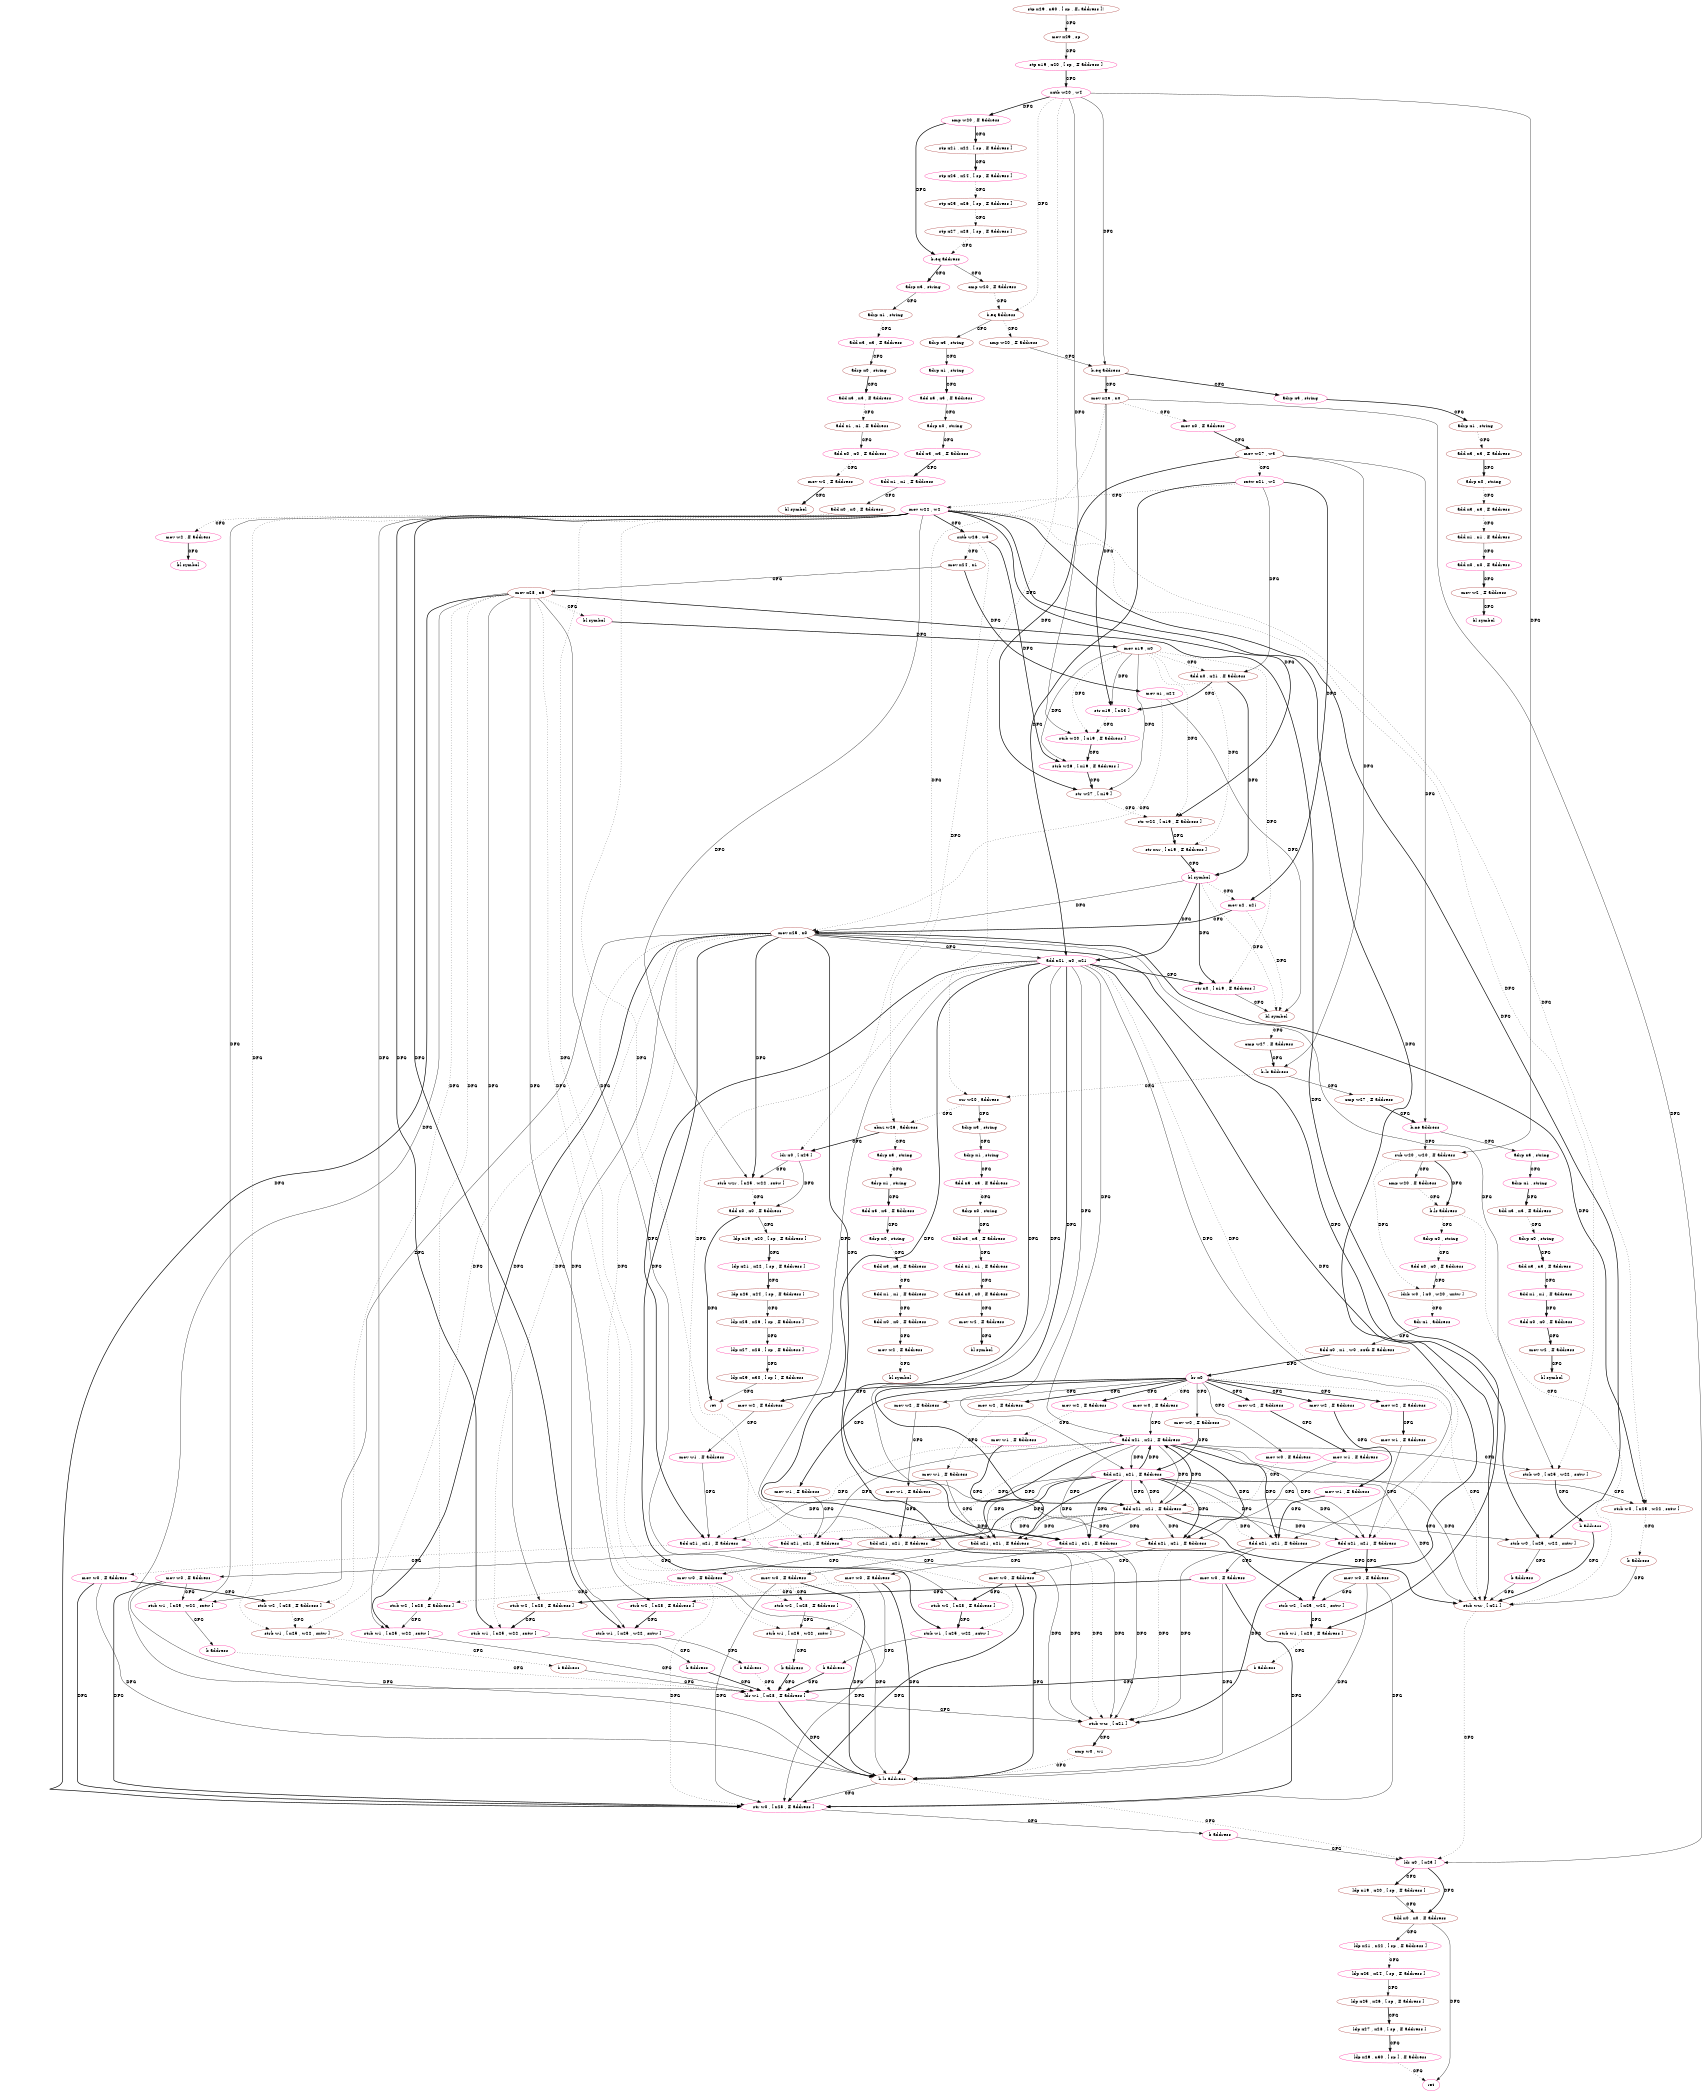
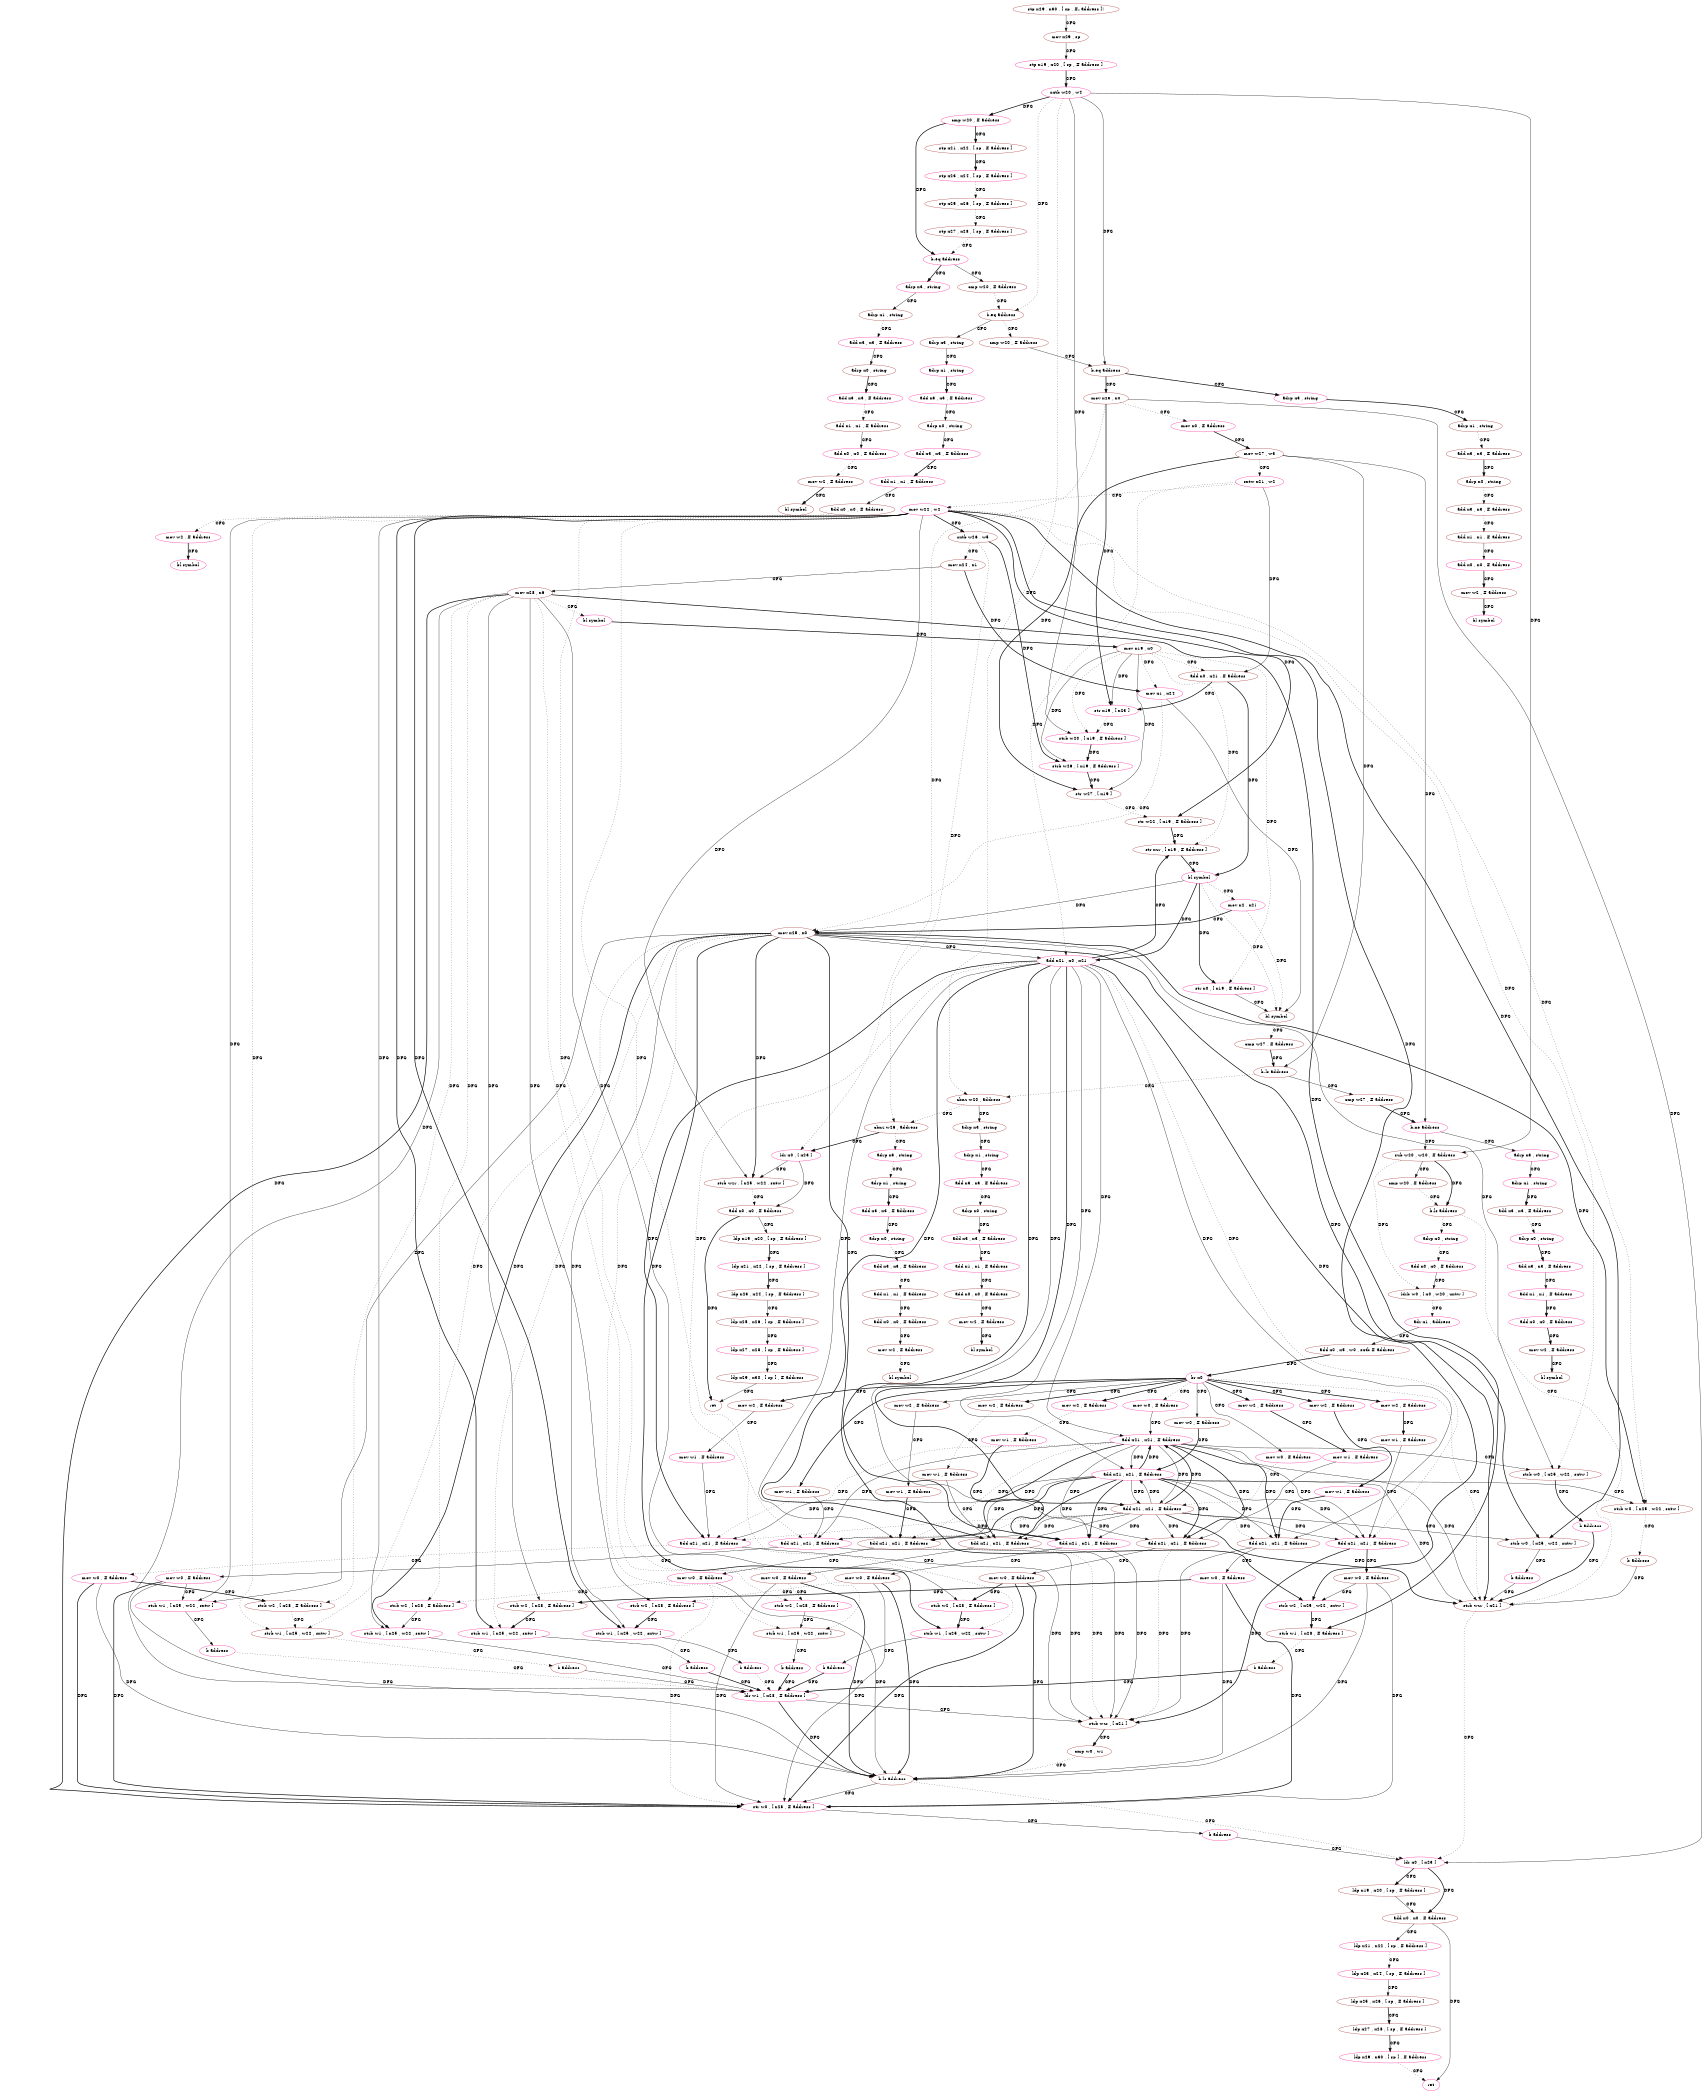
(1066, 669) -> (1066, 669)
(1326, 698) -> none
(1187, 725) -> (1146, 670)
(1095, 752) -> (1095, 752)
(1148, 973) -> (1156, 929)
(979, 1100) -> (979, 1100)
(1357, 1350) -> (1357, 1350)
